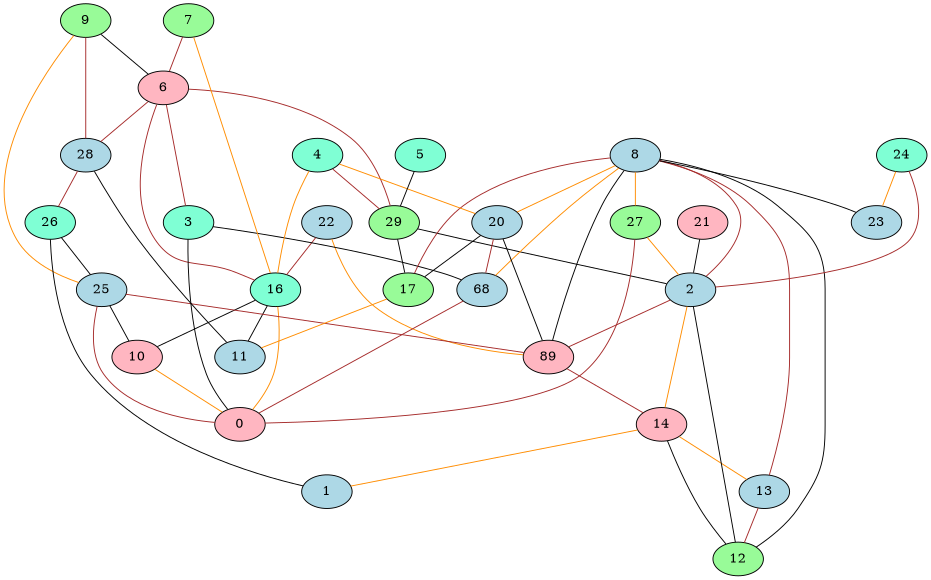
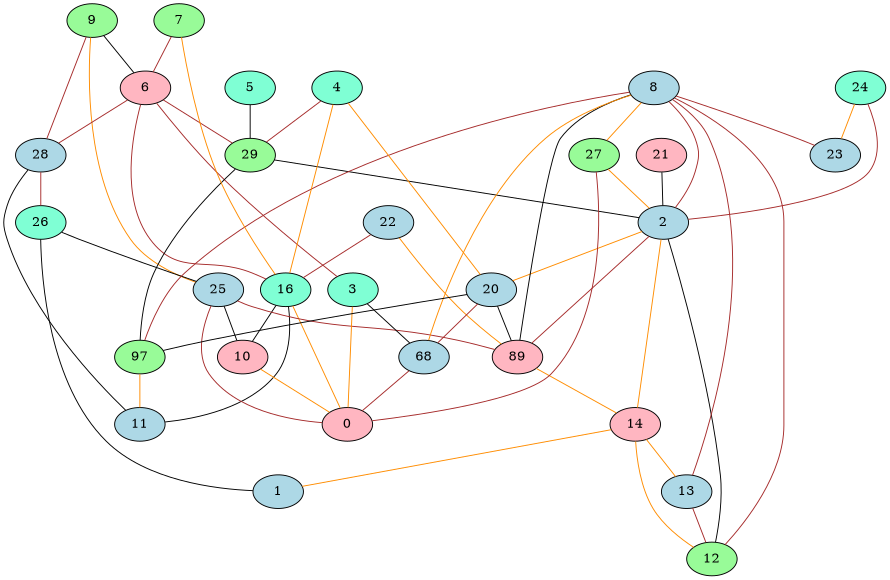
(759, 183) -> (746, 120)
(566, 189) -> (577, 256)
(408, 290) -> (140, 357)
(825, 316) -> (784, 305)
(193, 319) -> (350, 357)
(605, 391) -> (576, 391)
(692, 495) -> (650, 503)
